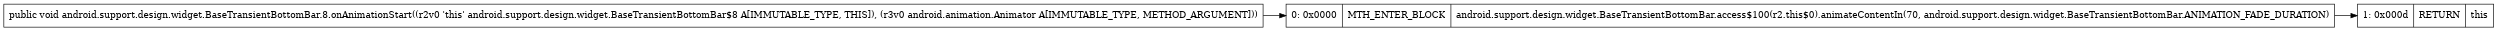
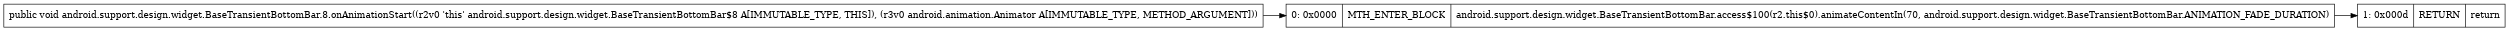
(2480, 15) -> (2485, 15)
